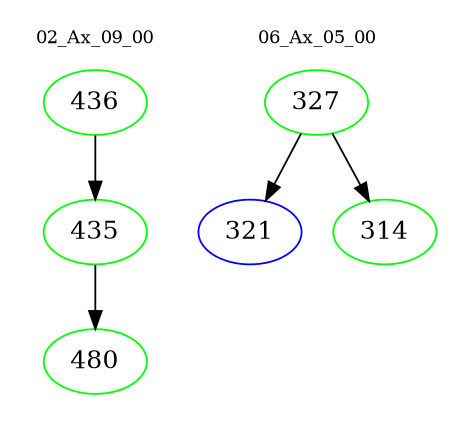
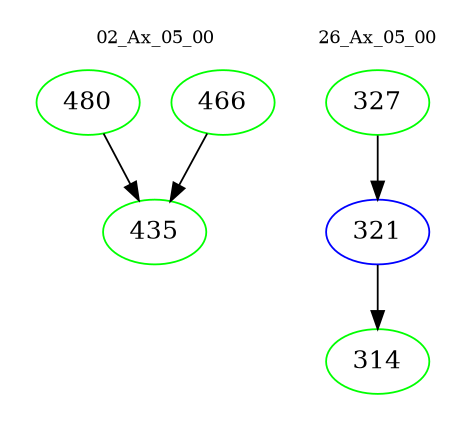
(95, 39) -> (156, 39)
(317, 39) -> (378, 39)
(95, 103) -> (223, 103)
(346, 159) -> (378, 288)
(95, 288) -> (117, 159)
